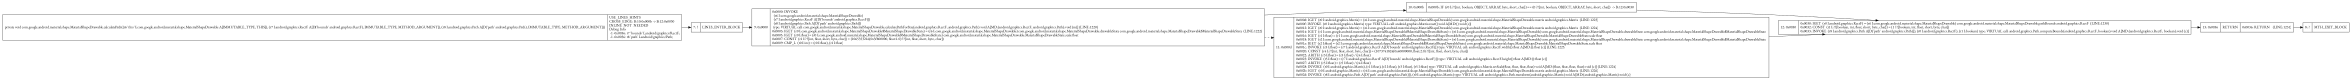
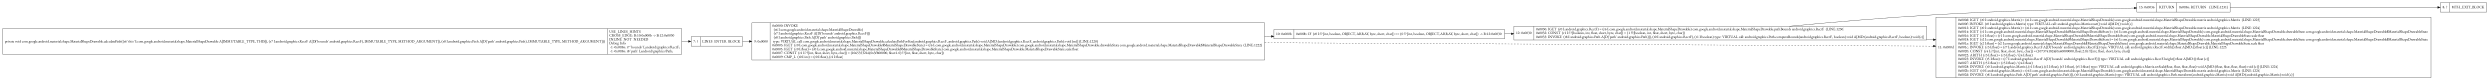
(1796, 36) -> (1930, 40)
